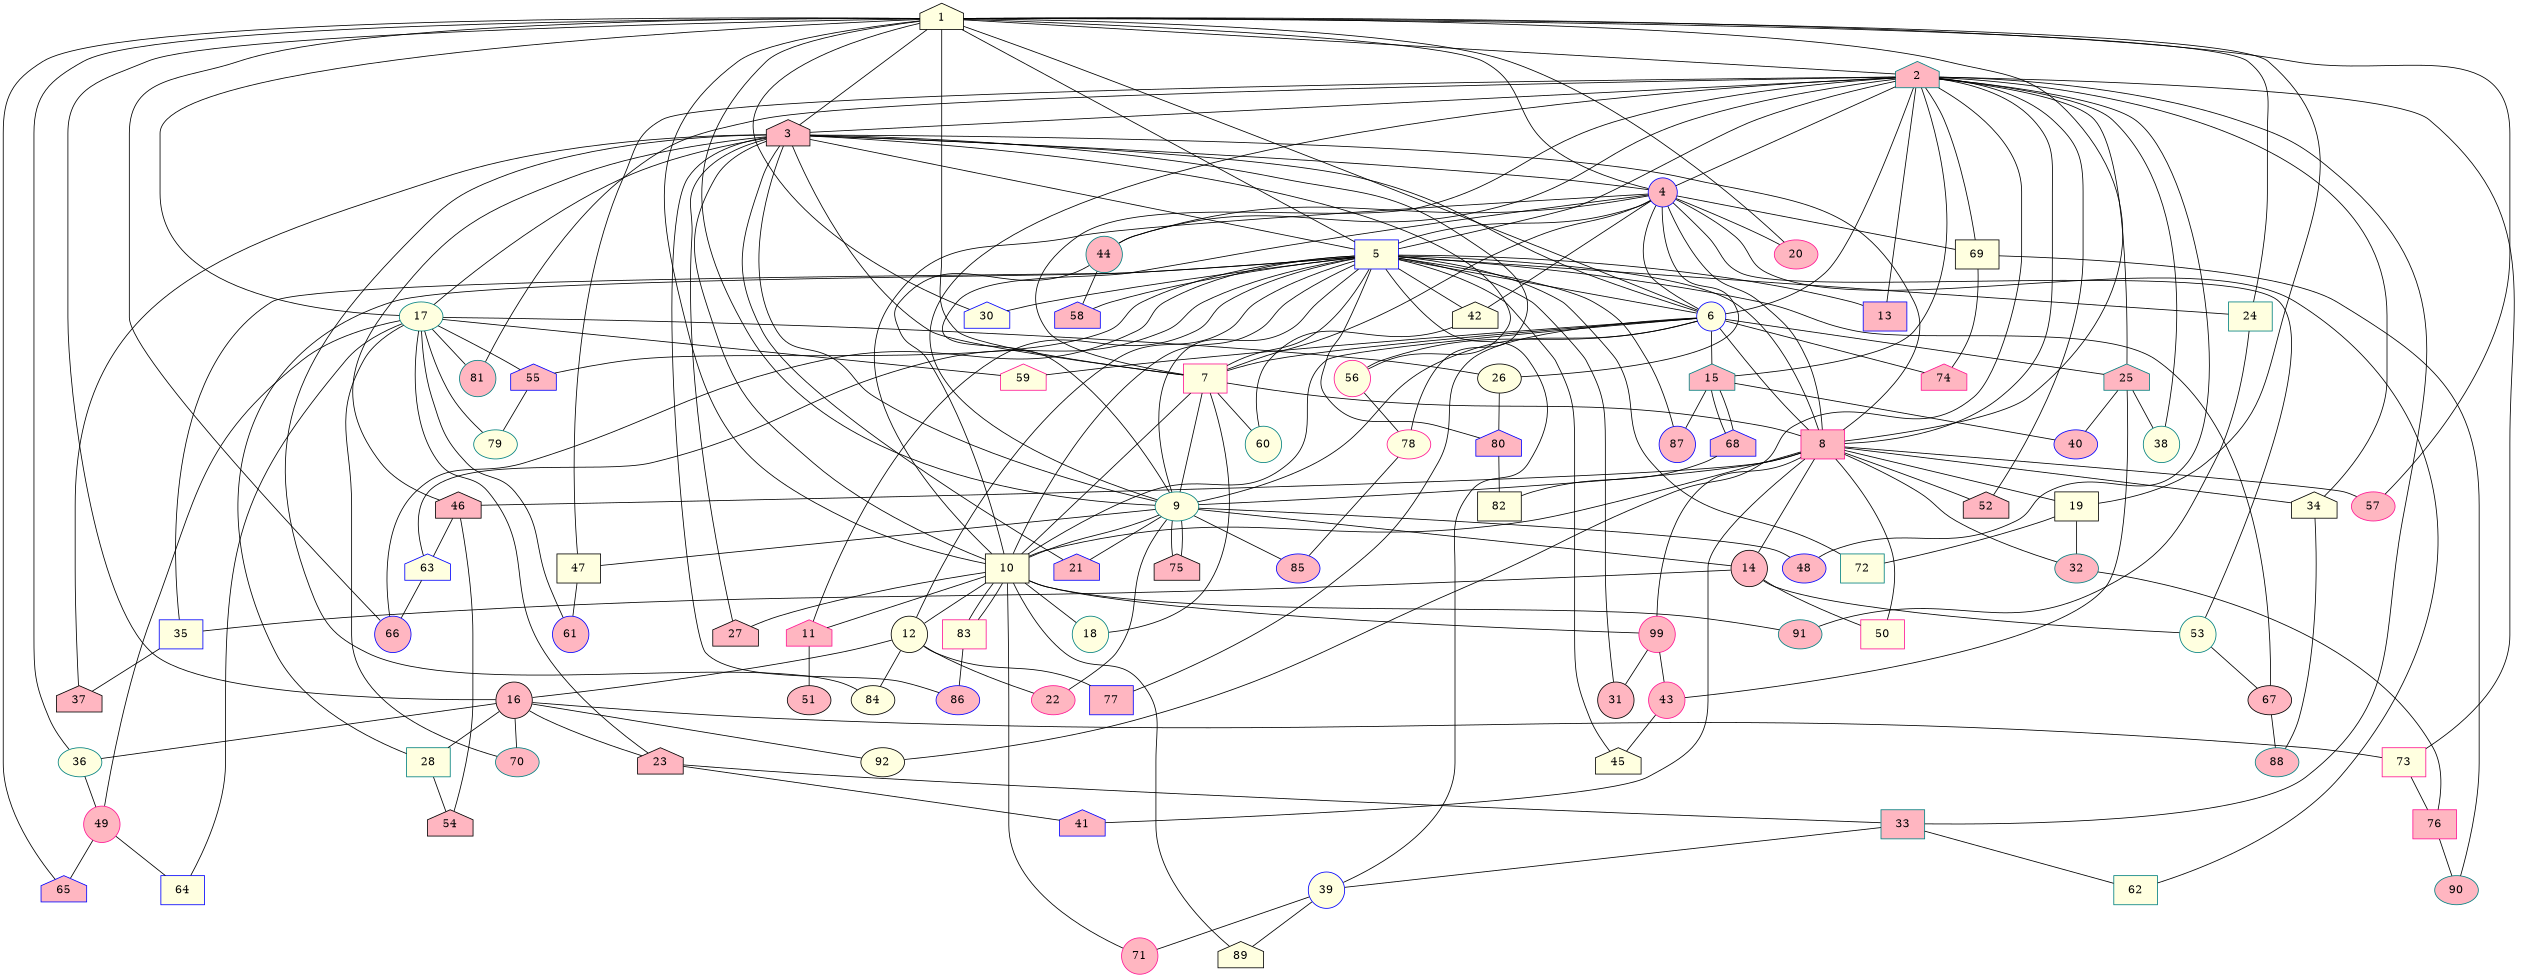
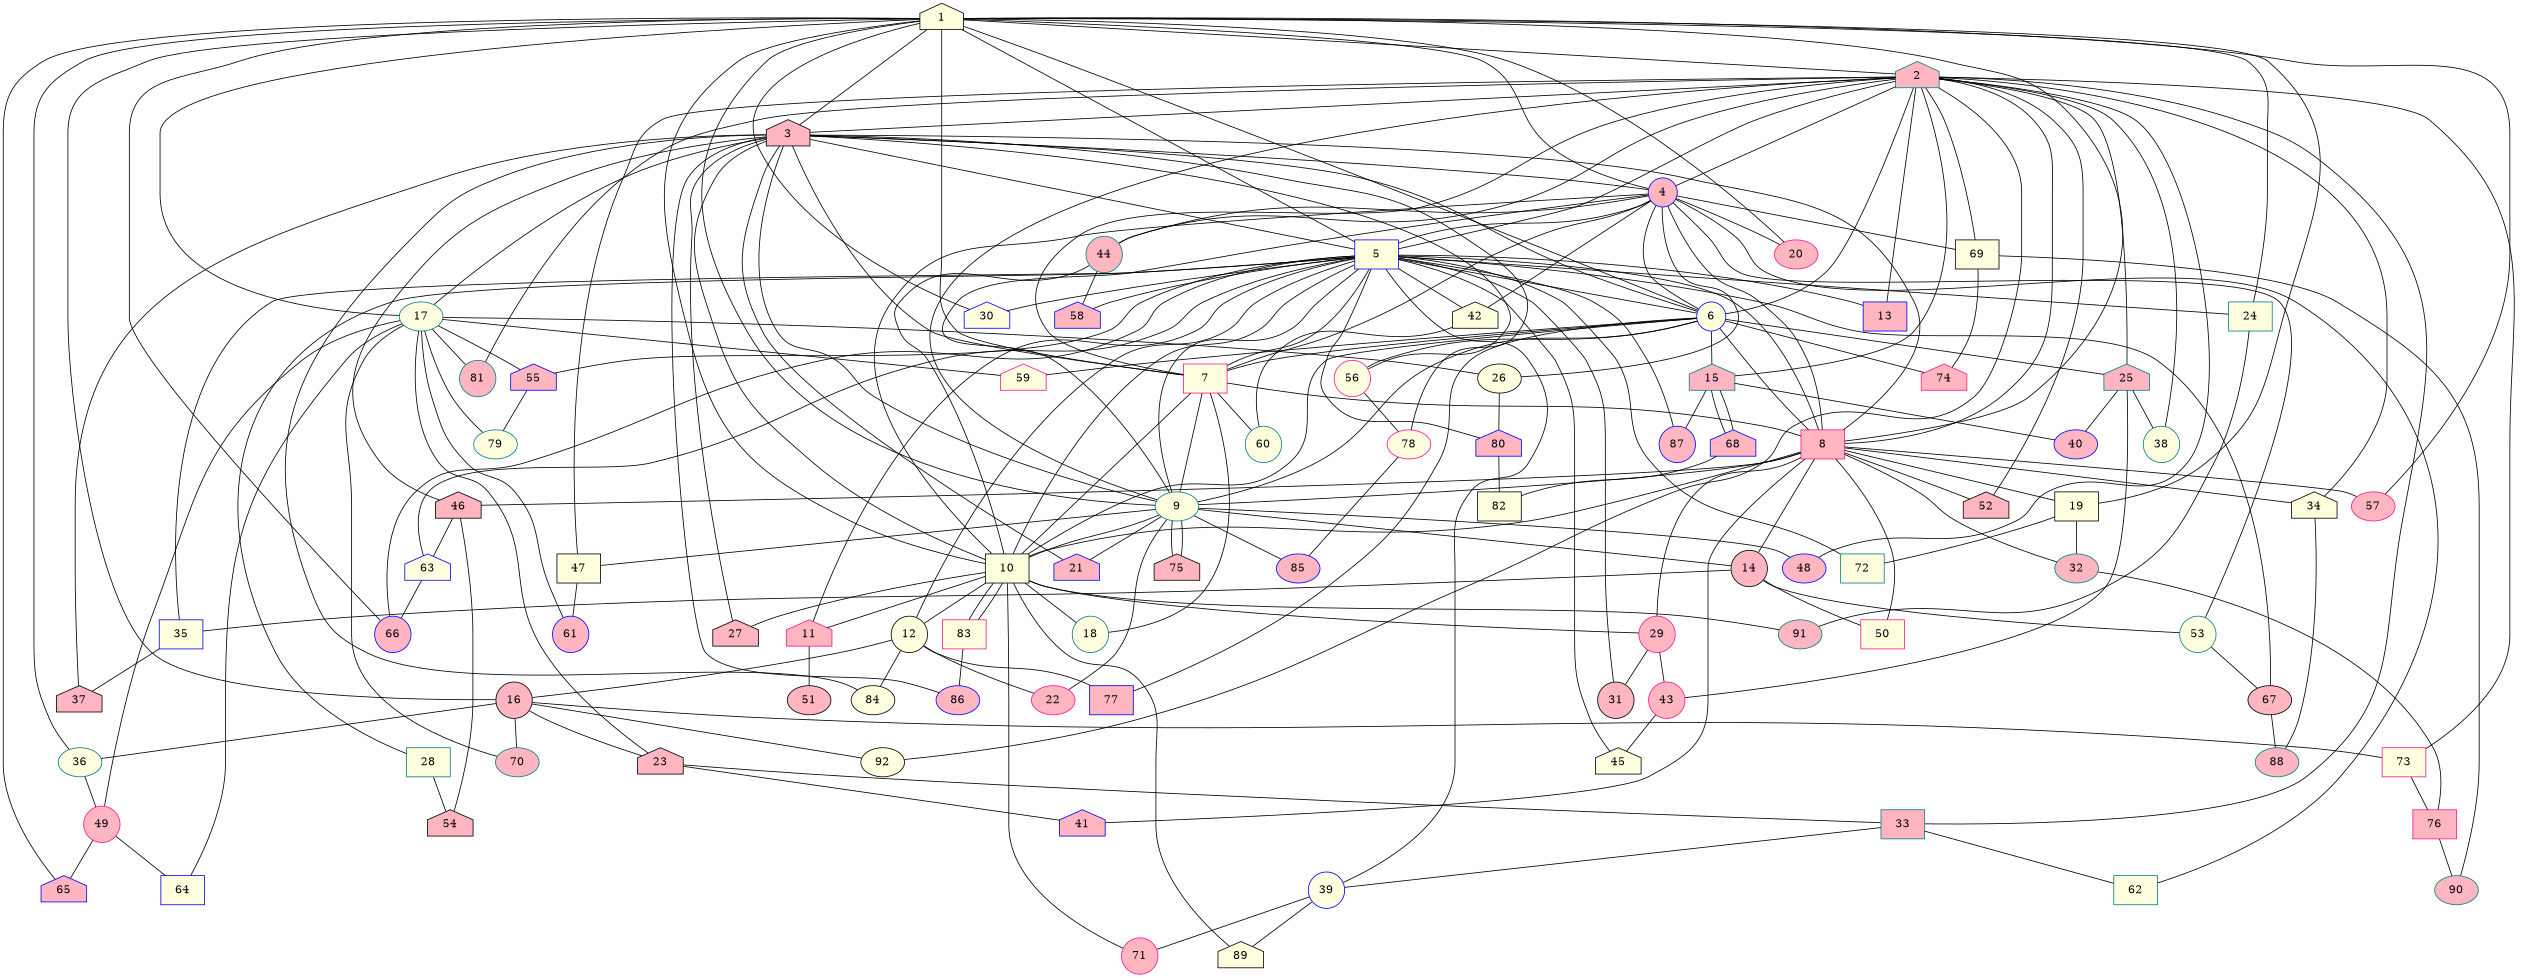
(1657, 634) -> (1657, 634)
(477, 727) -> none
